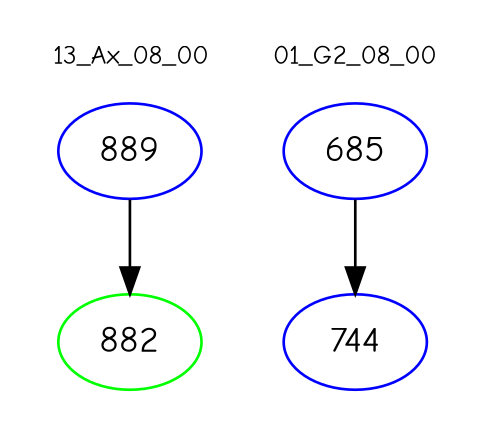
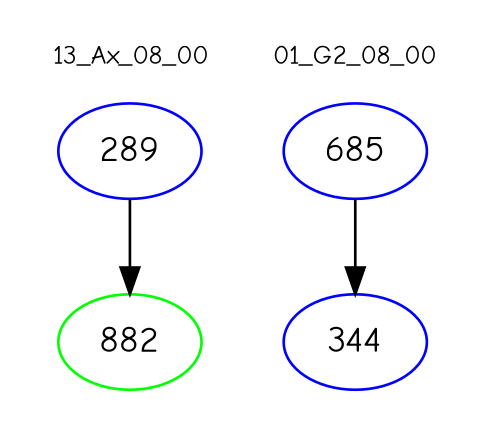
(130, 151) -> (130, 151)
(355, 342) -> (355, 342)
